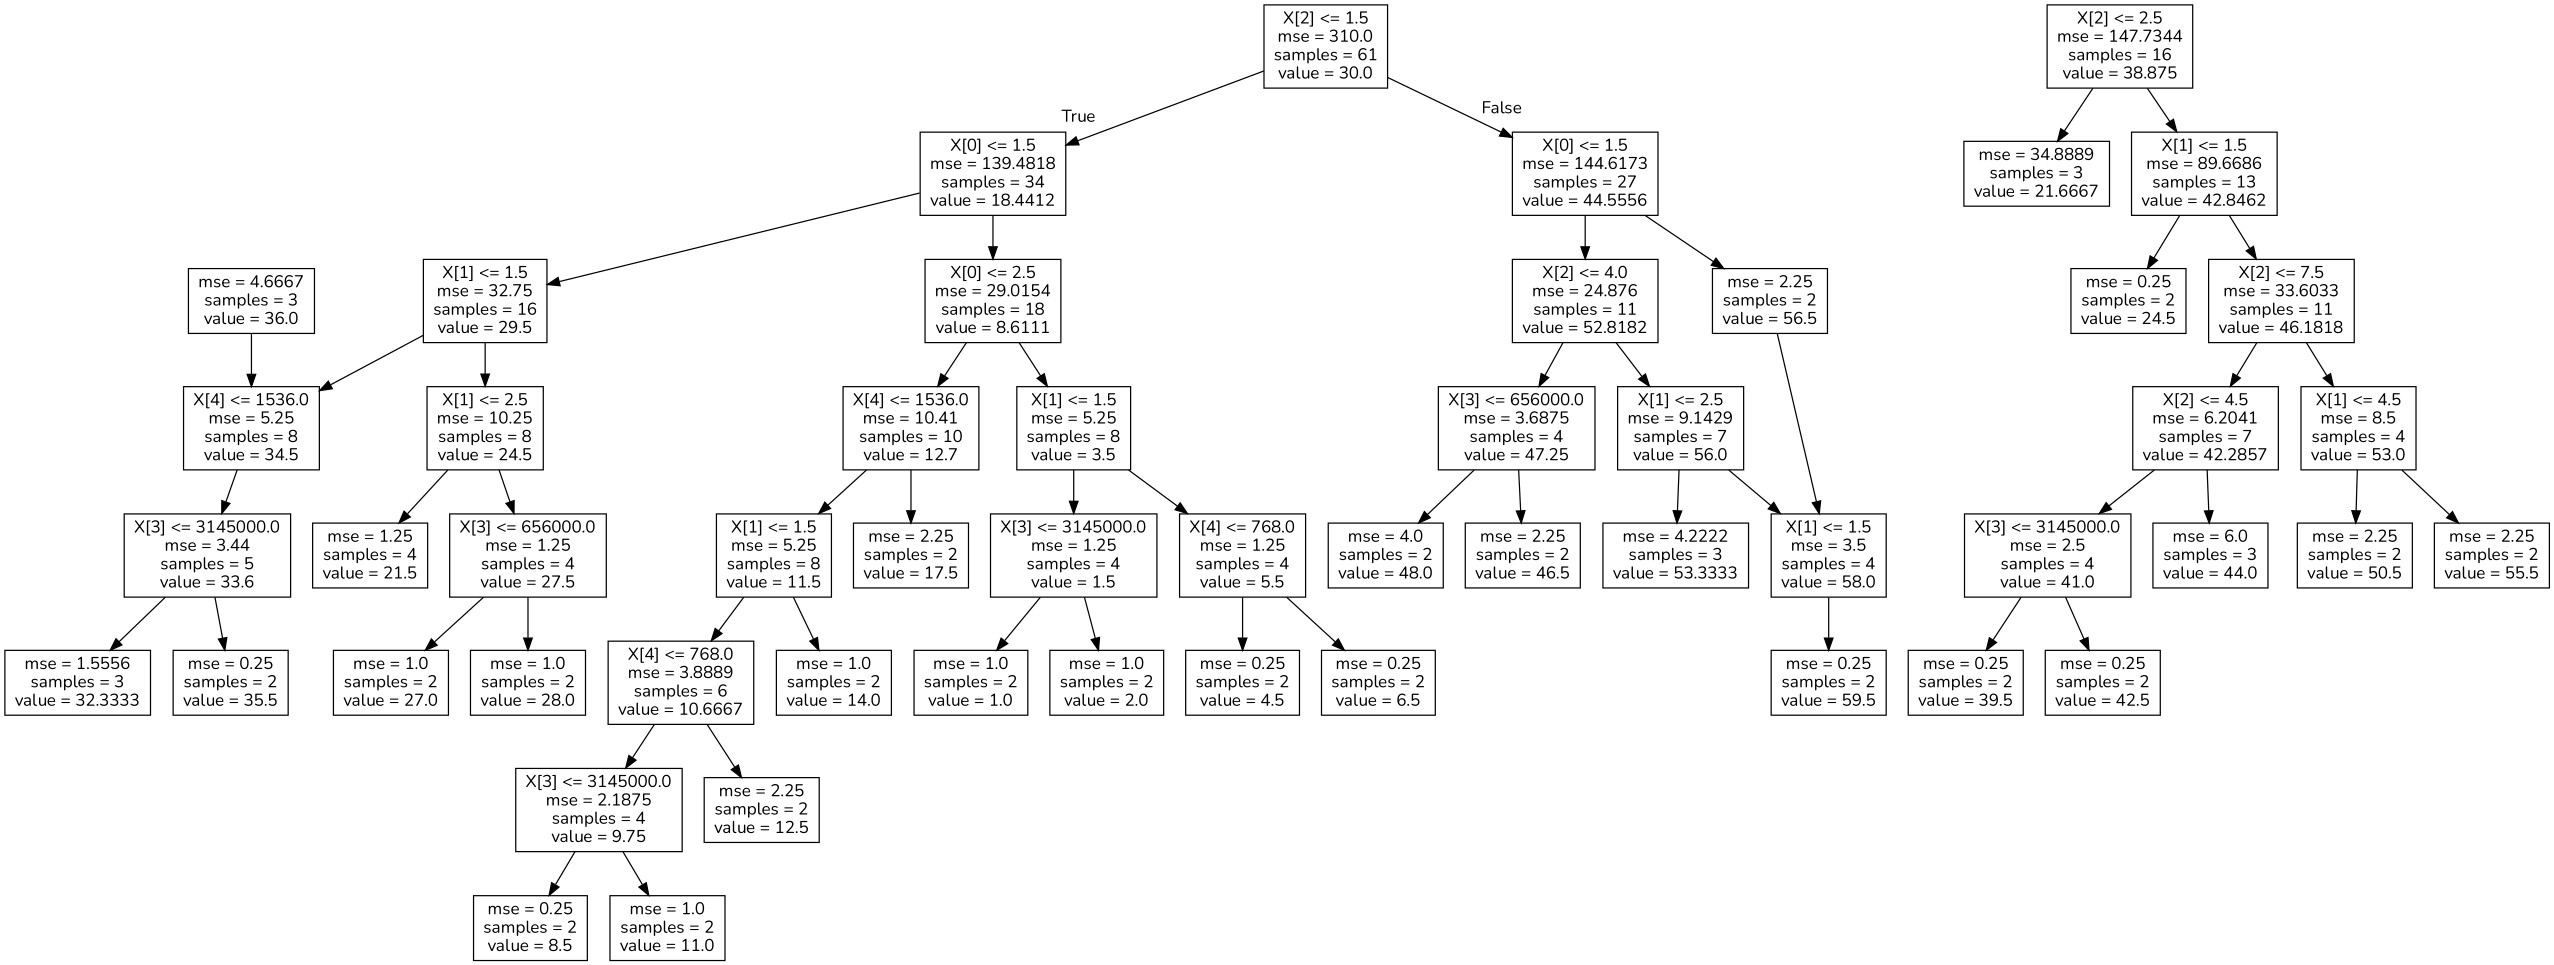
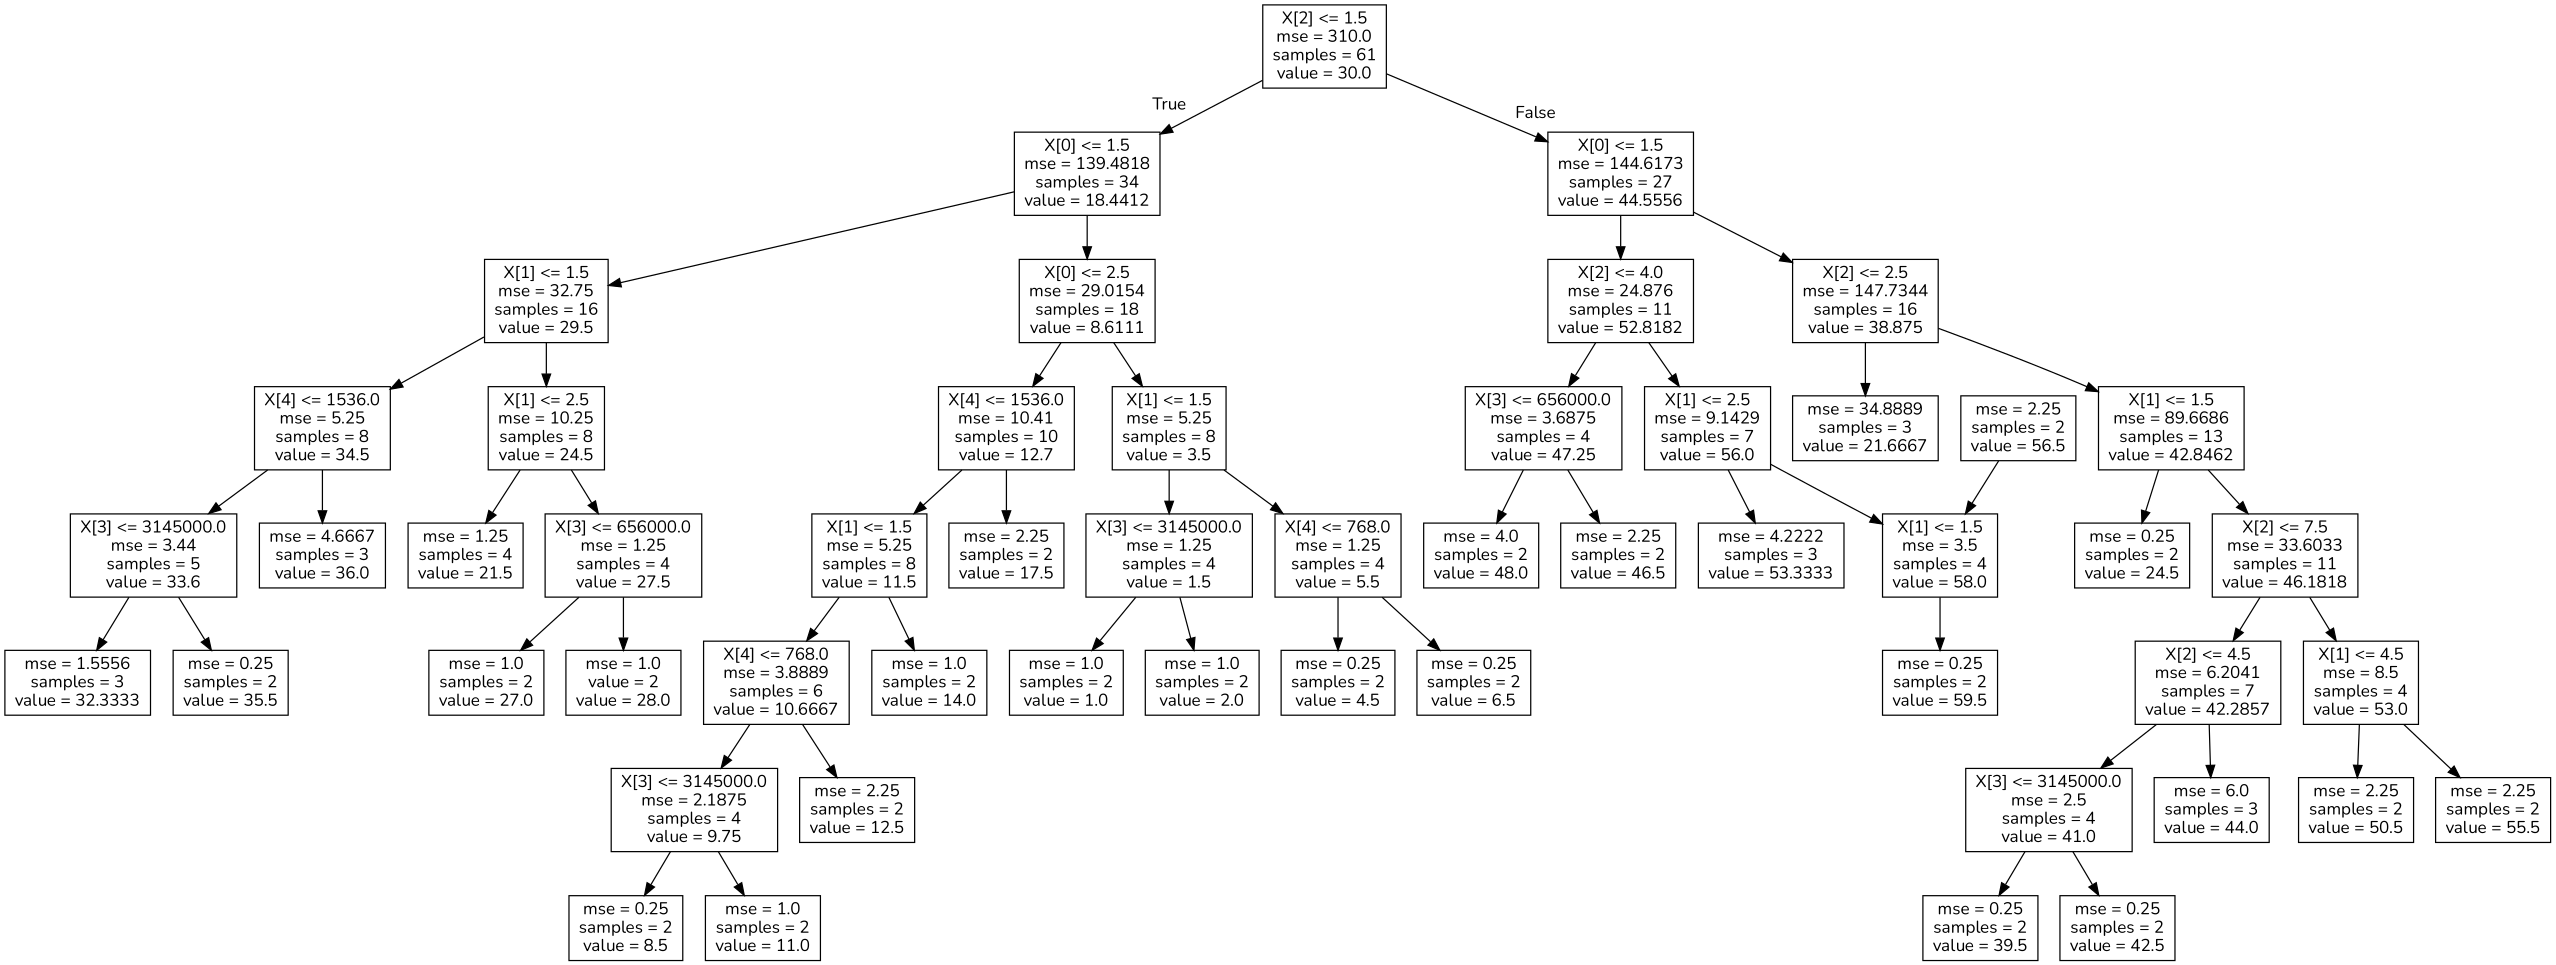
(1679, 239) -> (1737, 235)
(251, 354) -> (322, 490)
(528, 683) -> (623, 683)
